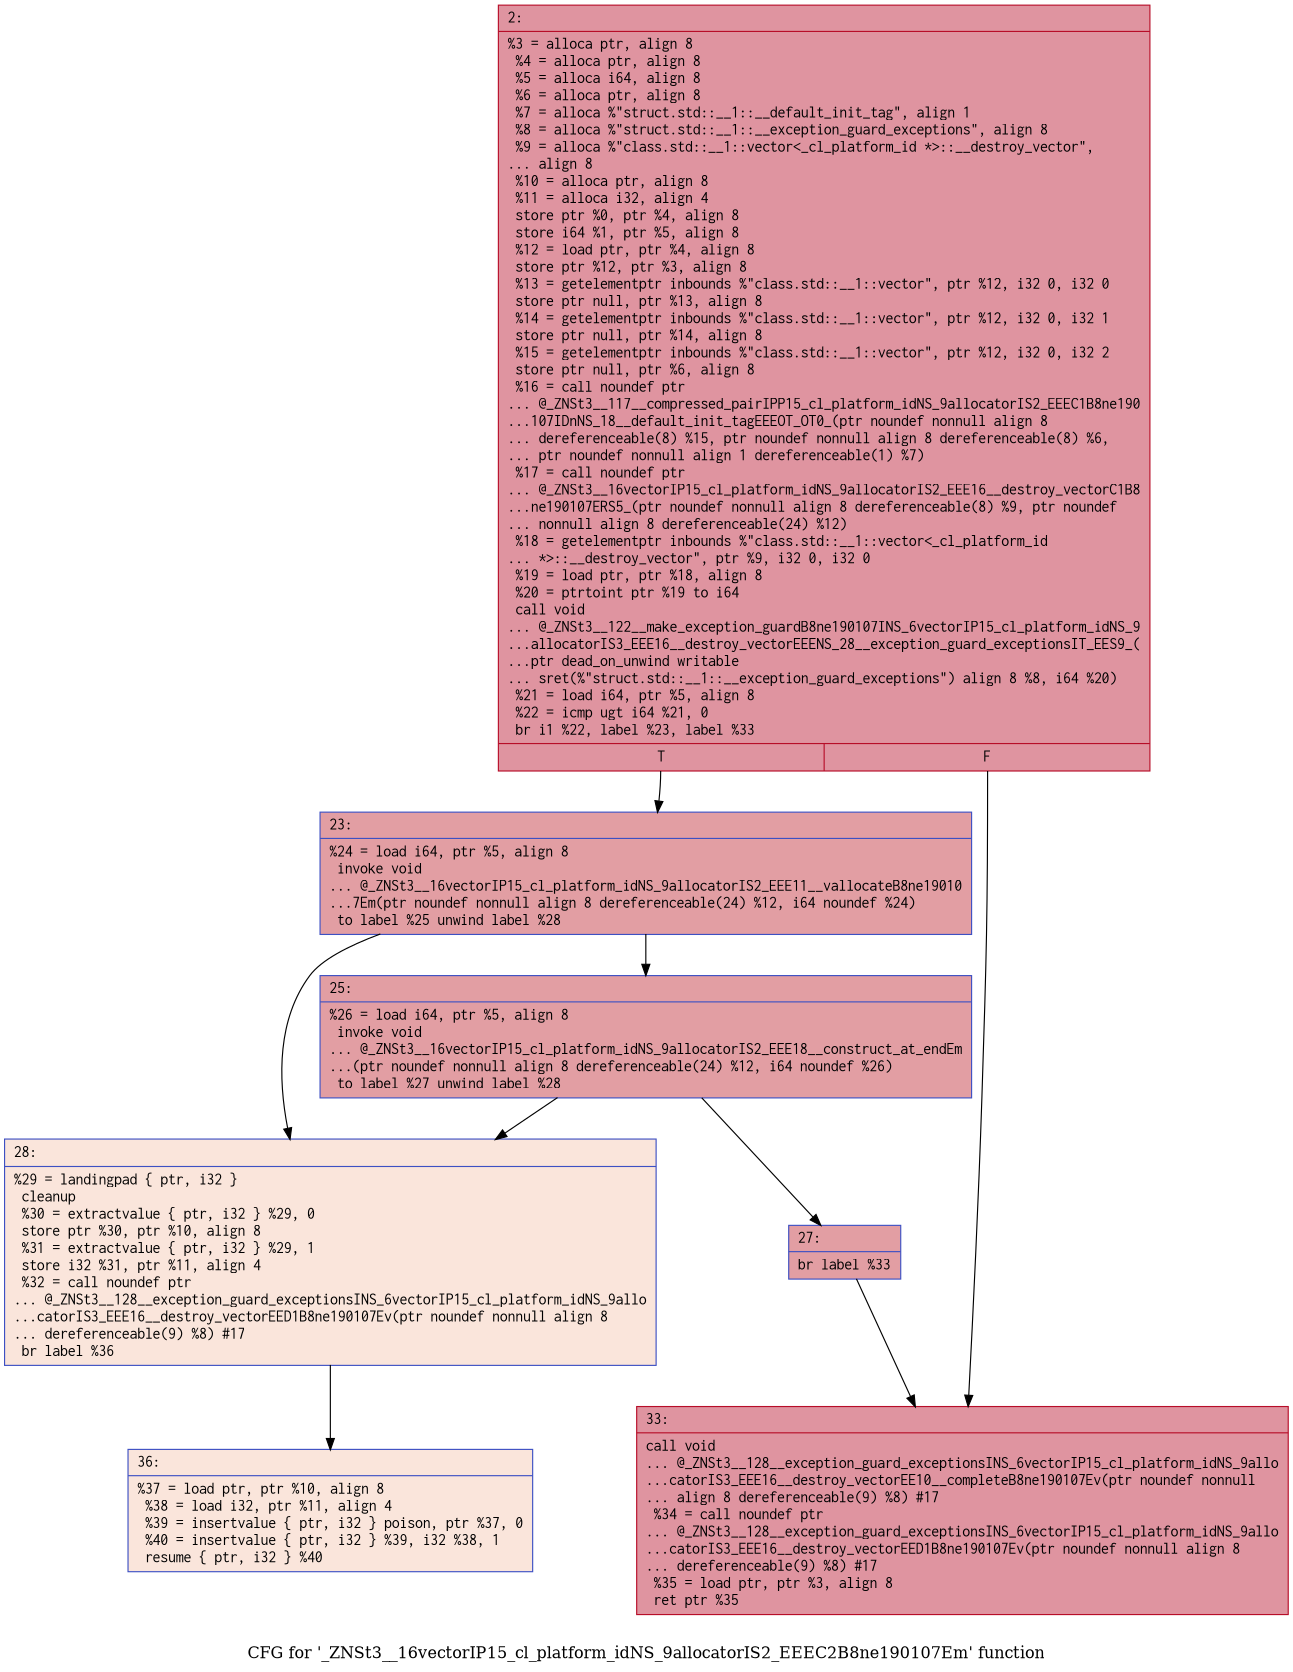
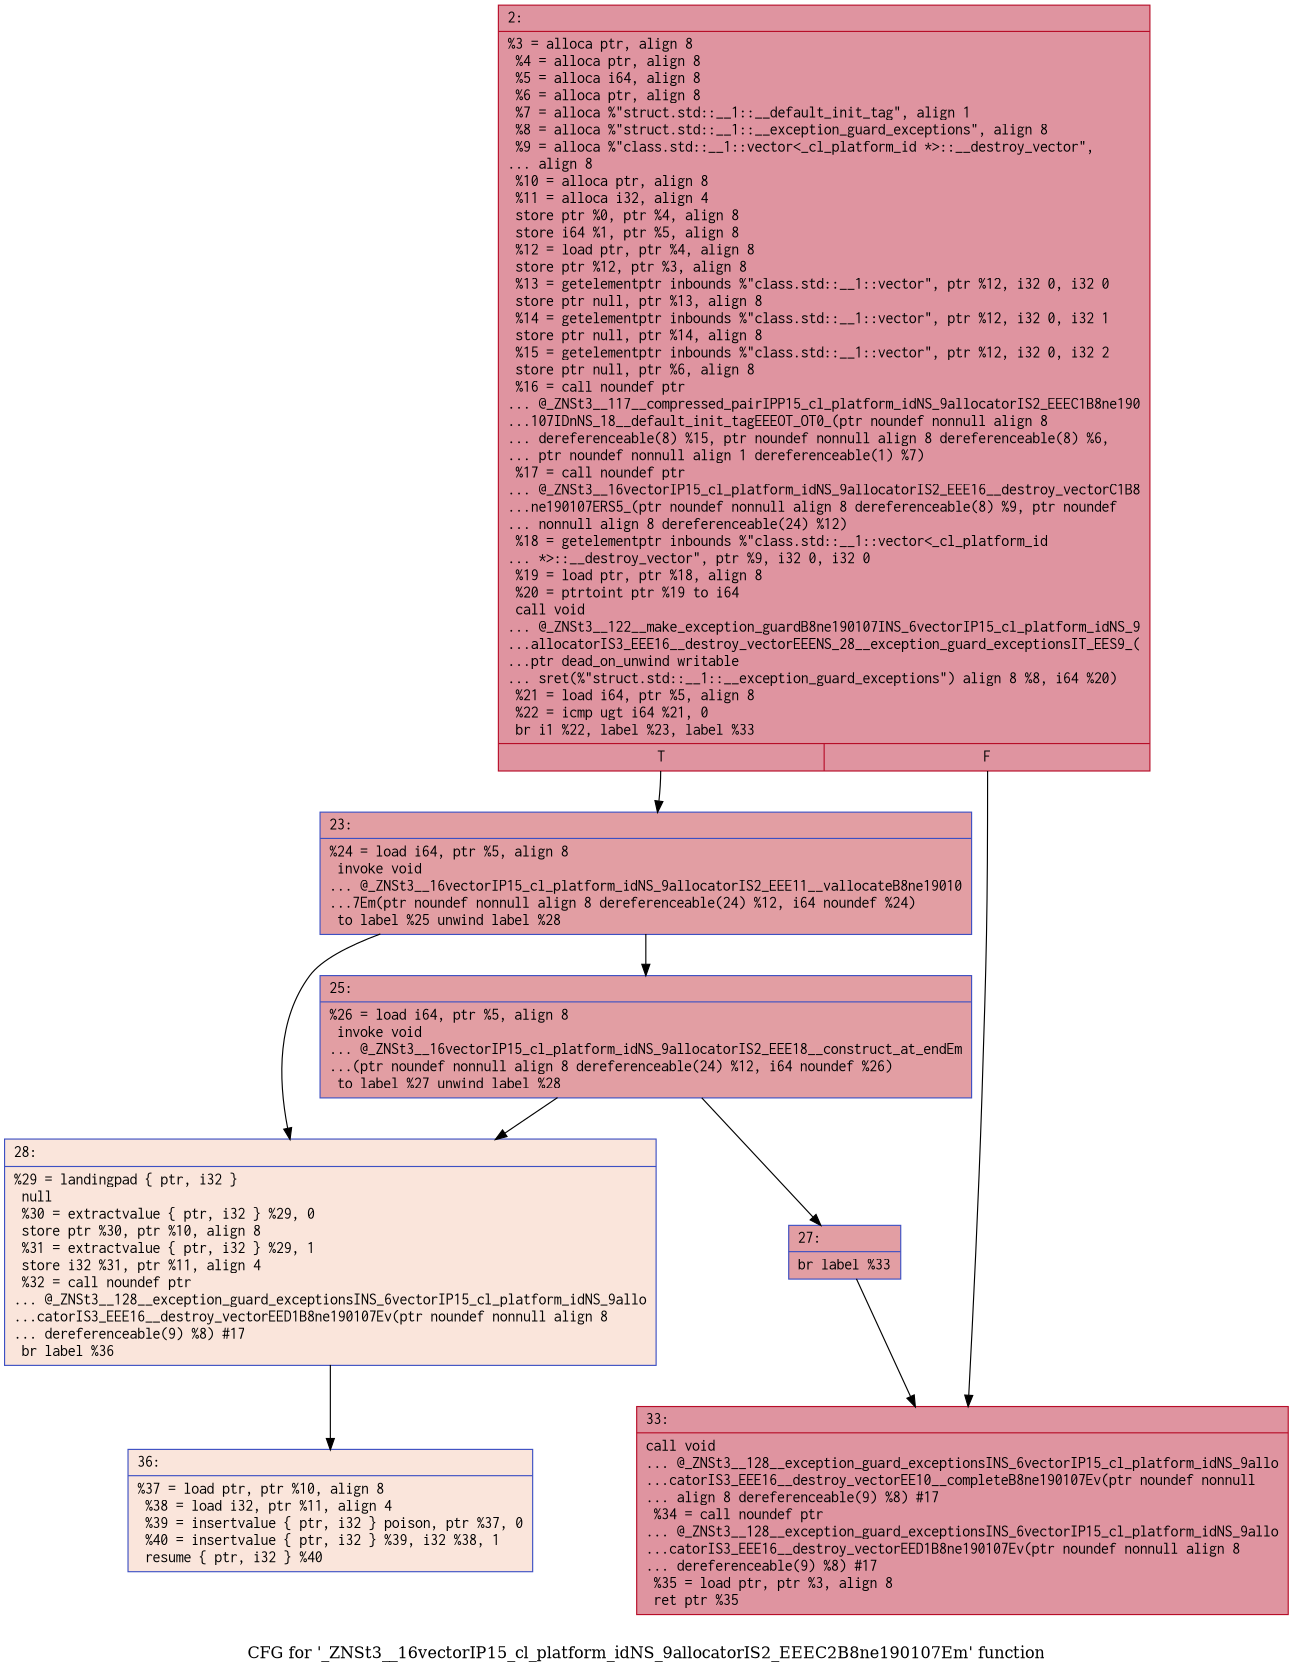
(45, 1197) -> (33, 1197)
